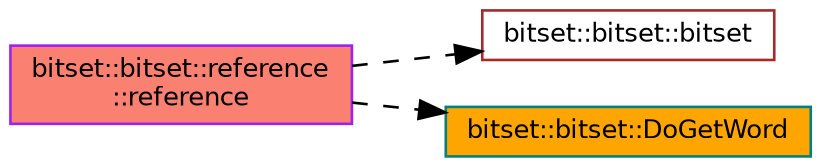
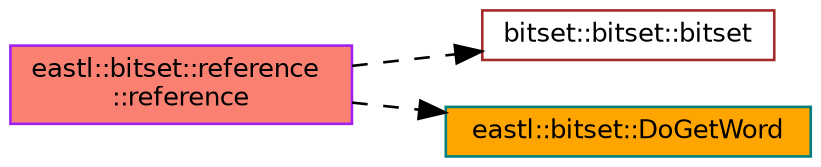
(181, 85) -> (181, 85)
(628, 132) -> (628, 132)
